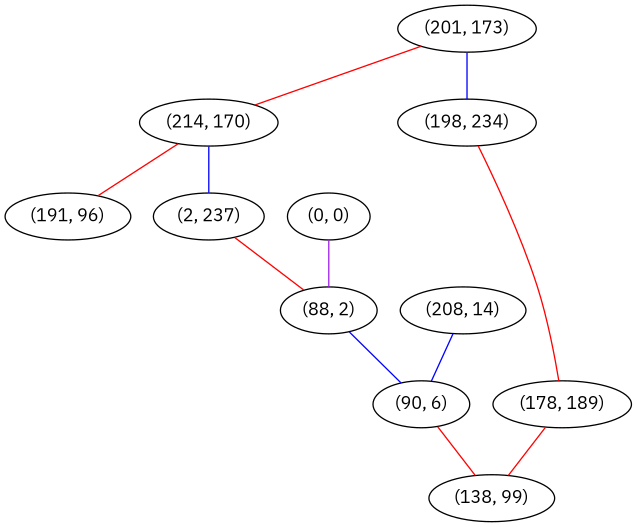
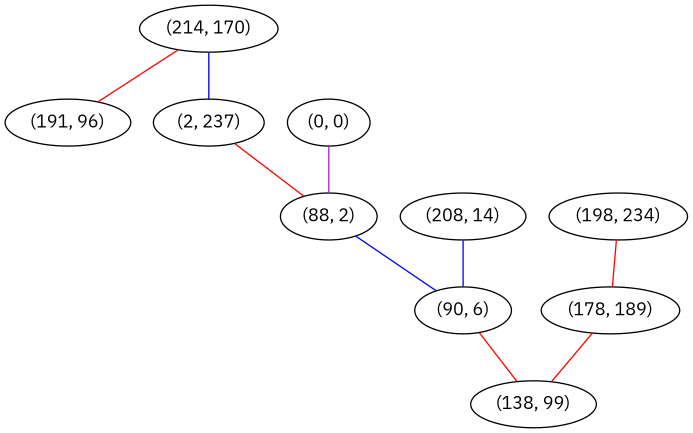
(467, 29) -> none
